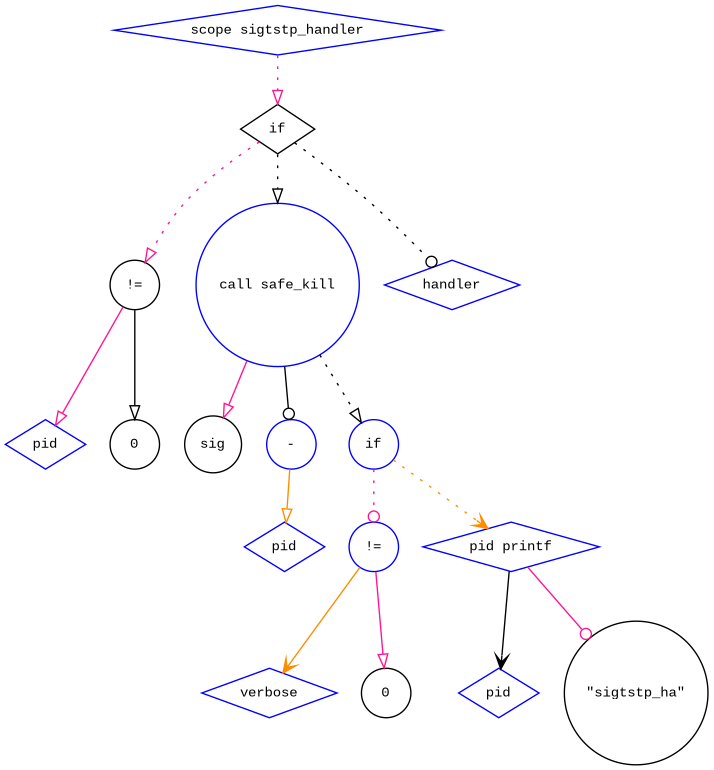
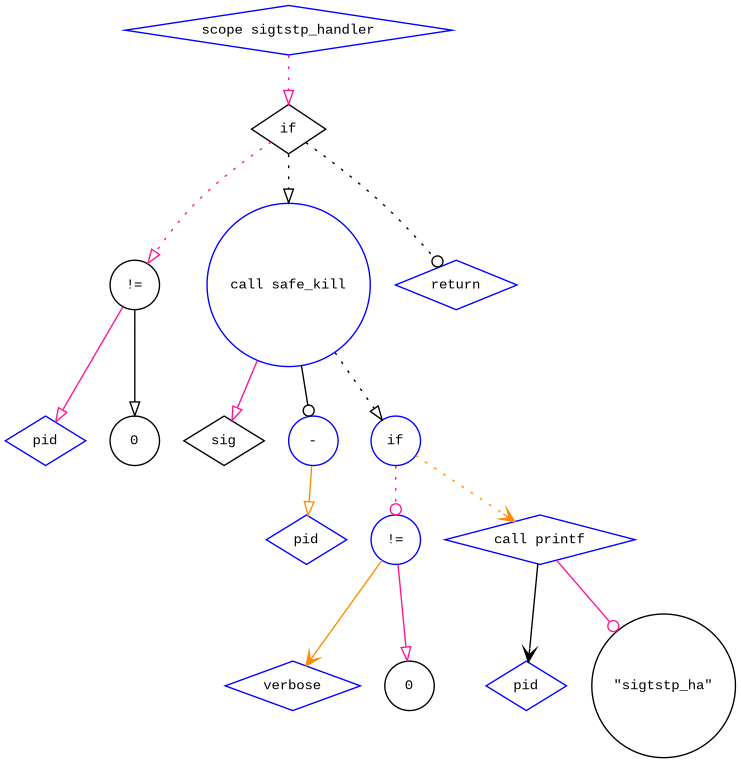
(452, 285) -> (456, 285)
(213, 444) -> (224, 441)
(511, 547) -> (540, 540)
